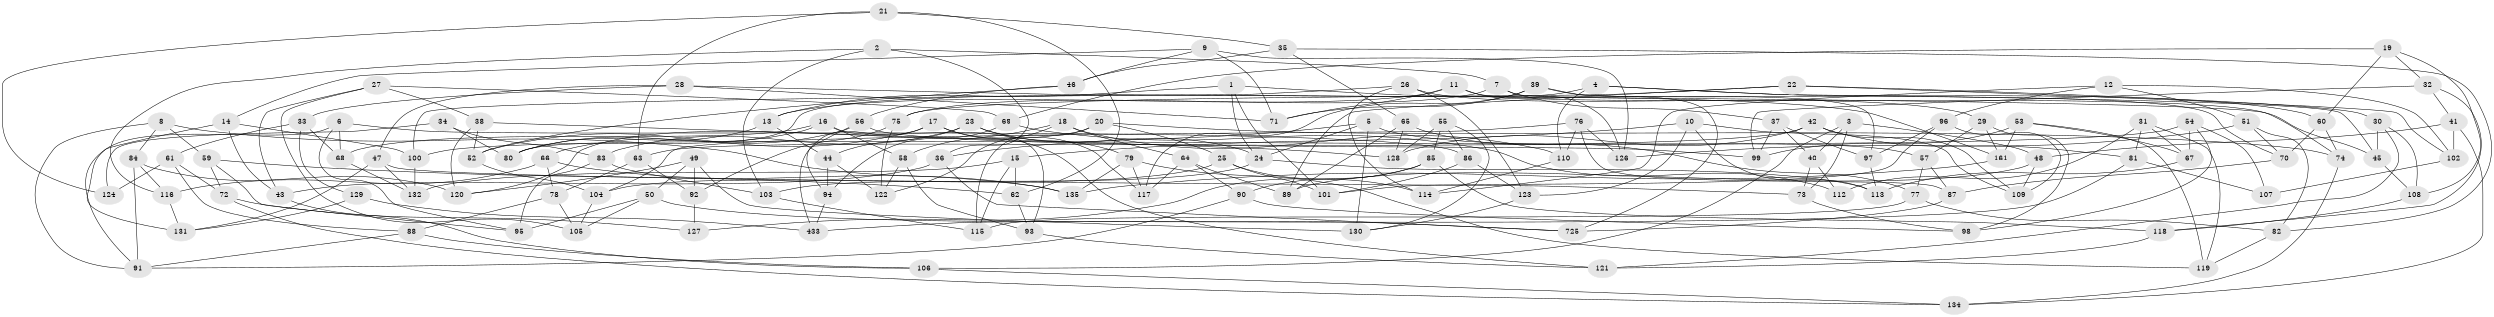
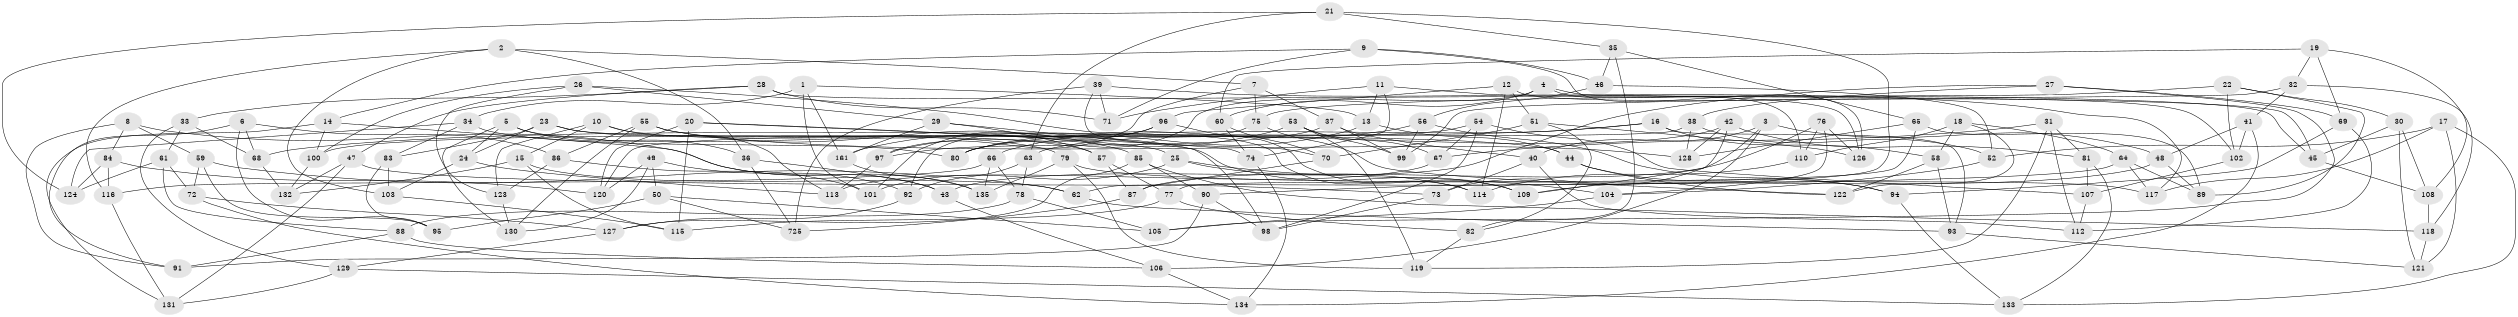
(1237, 124) -> (635, 102)
(136, 214) -> (89, 177)
none -> (2082, 216)
(814, 232) -> (2009, 305)
none -> (453, 253)
